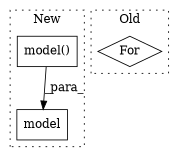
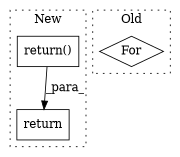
(47, 51) -> (48, 51)
(42, 125) -> (43, 125)
